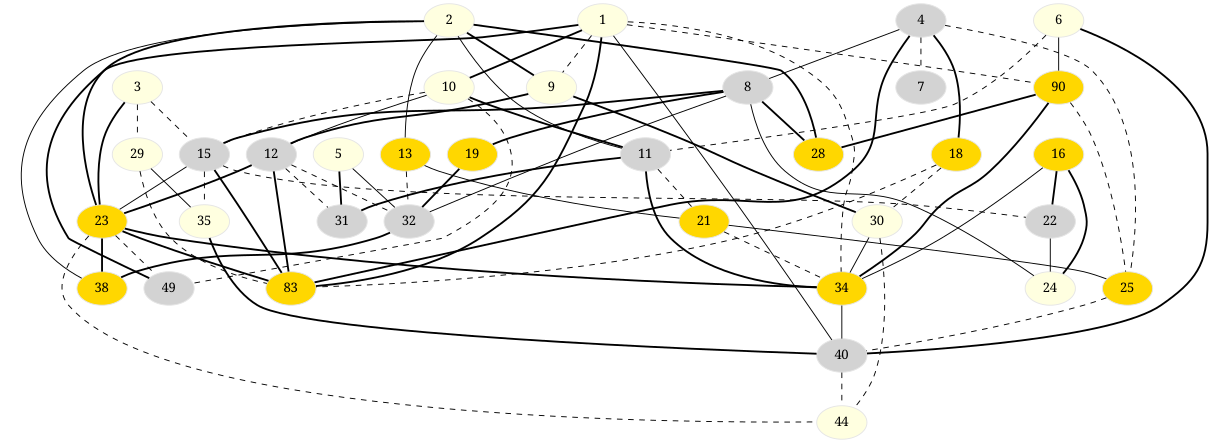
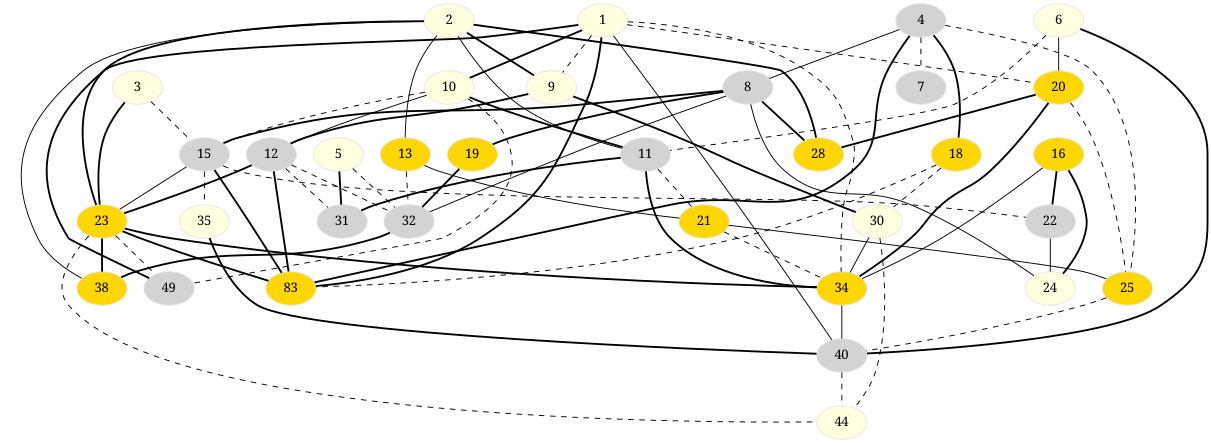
(1059, 87) -> (1059, 87)
(137, 154) -> none
(367, 182) -> (367, 182)
